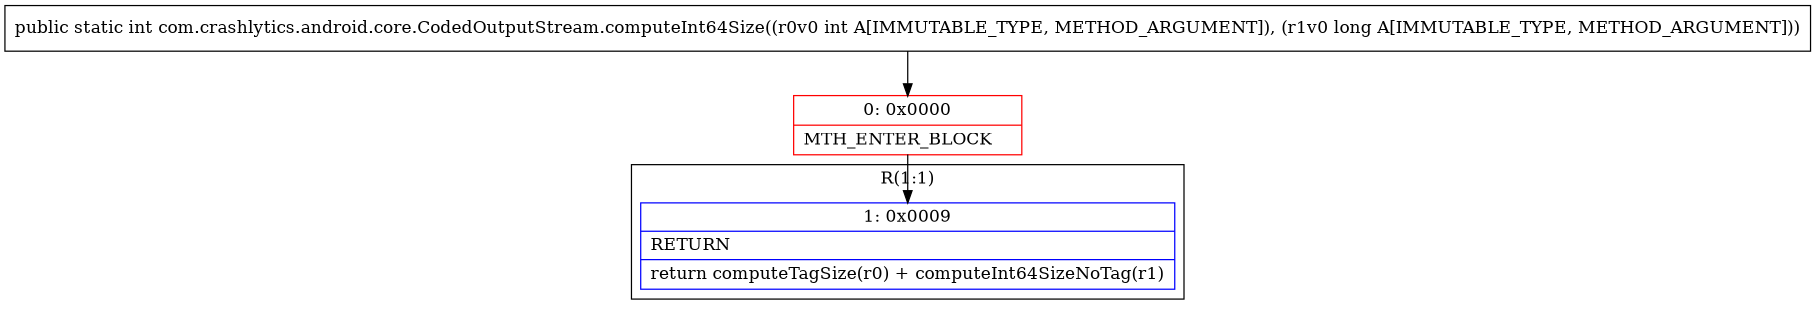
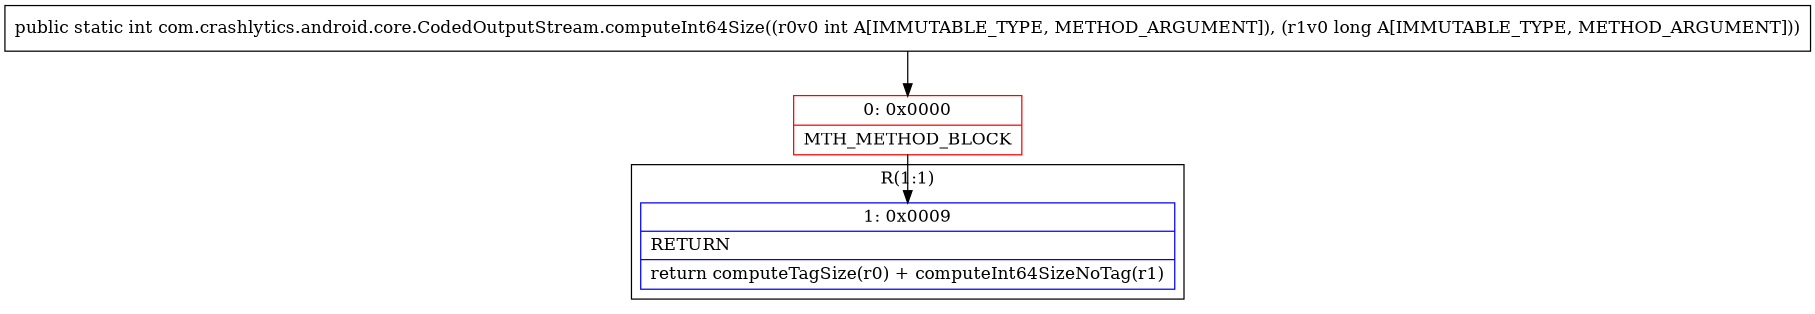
(898, 139) -> (908, 139)
